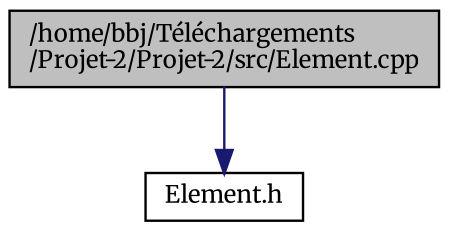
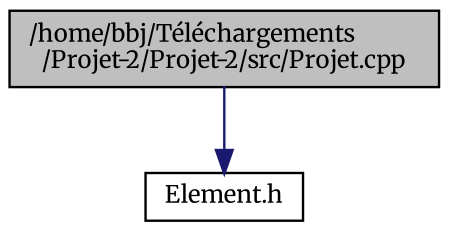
(224, 49) -> (224, 49)
